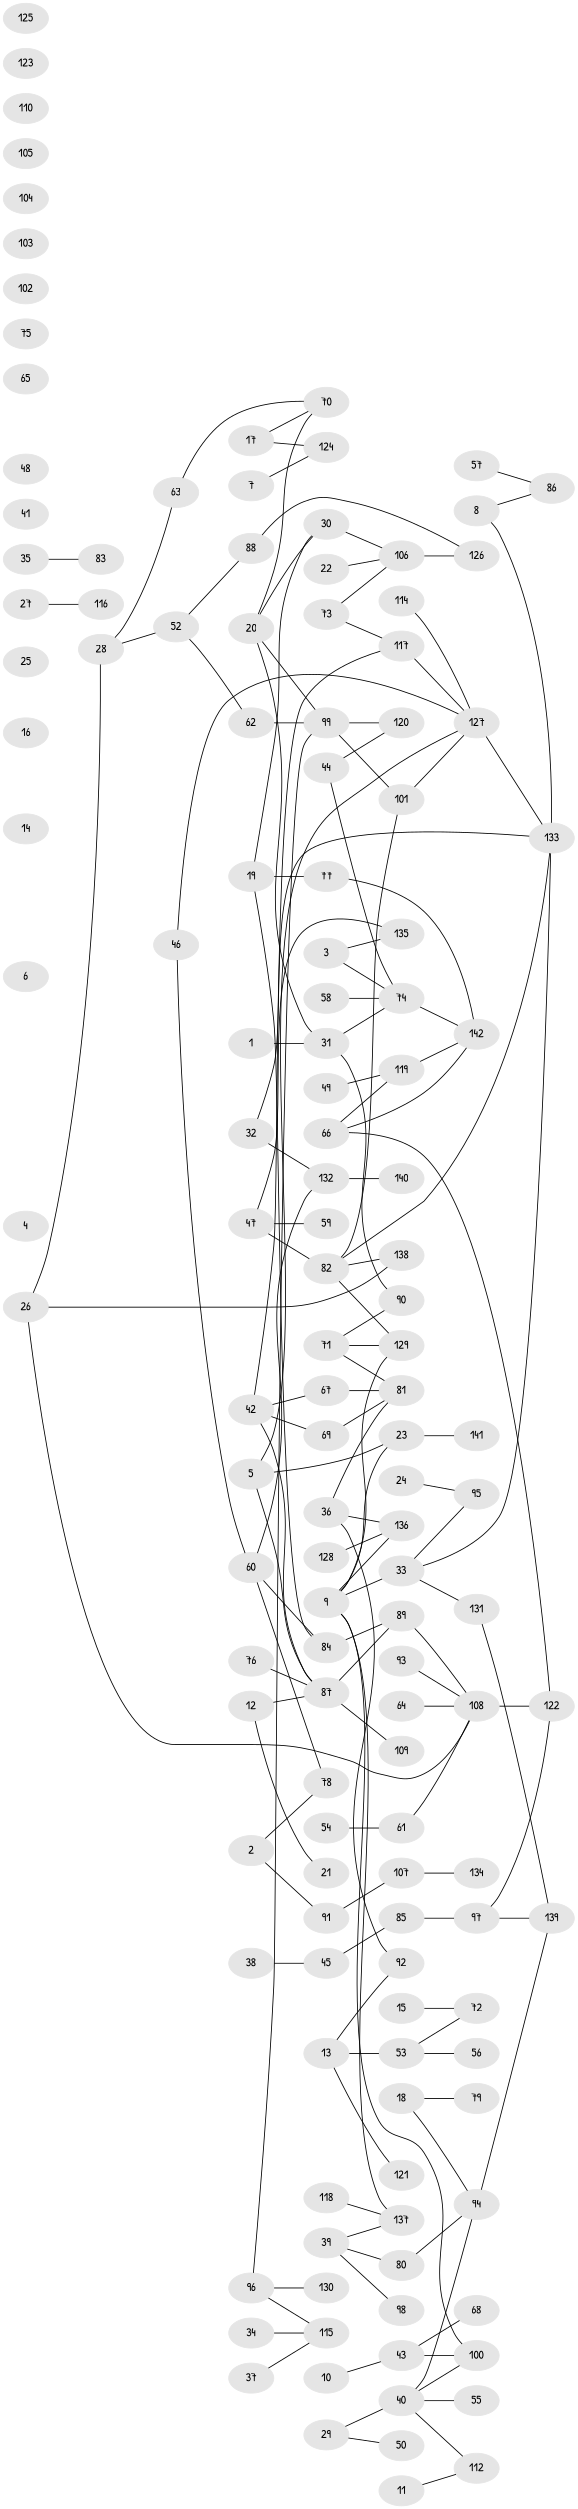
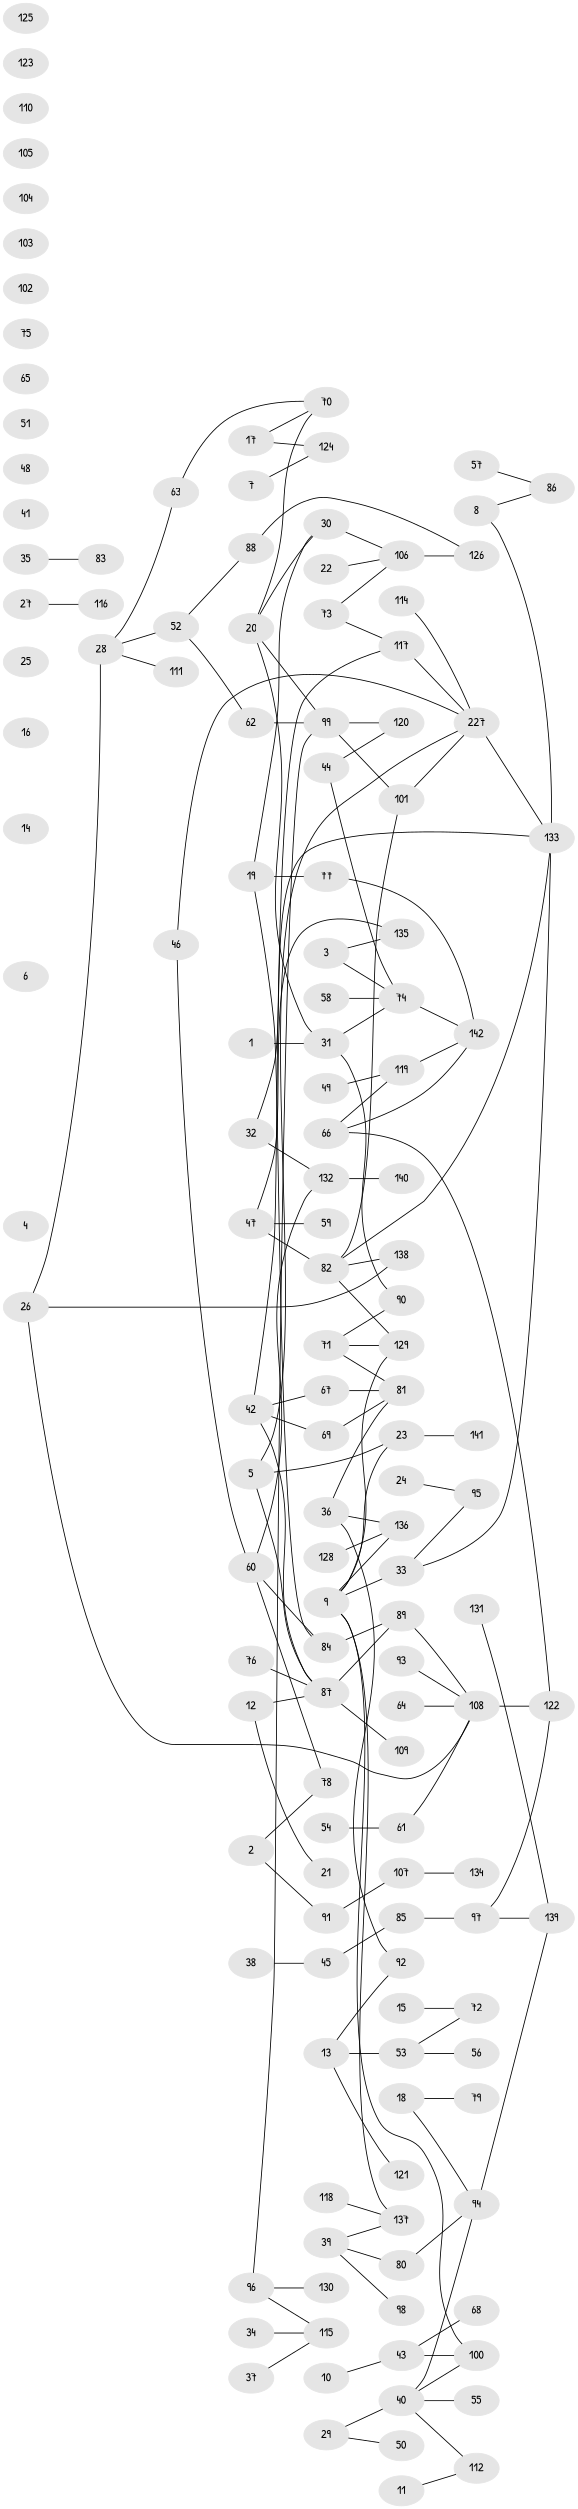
none -> (26, 424)
none -> (176, 672)
(477, 723) -> (477, 723)
(439, 1590) -> none
